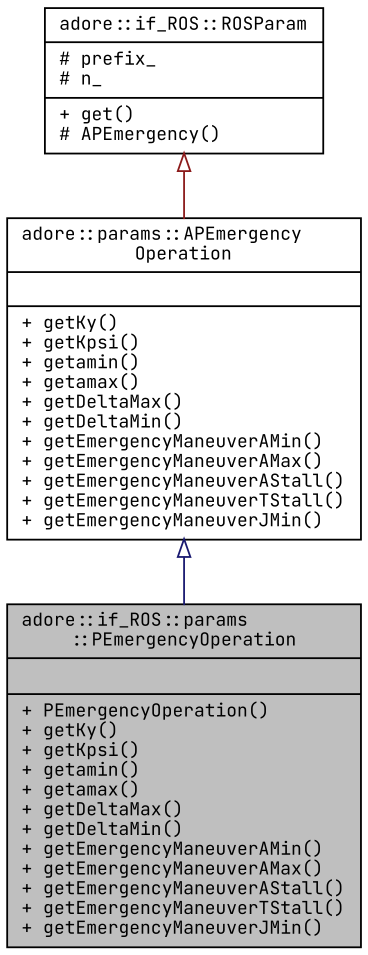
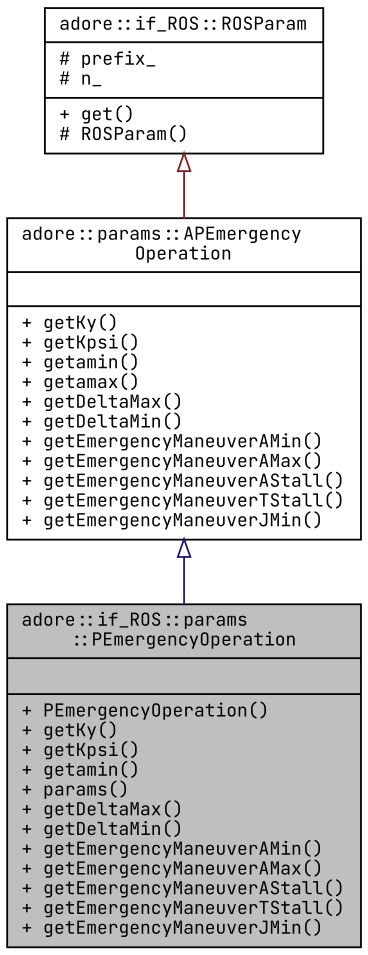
(141, 135) -> (125, 135)
(82, 790) -> (76, 790)
